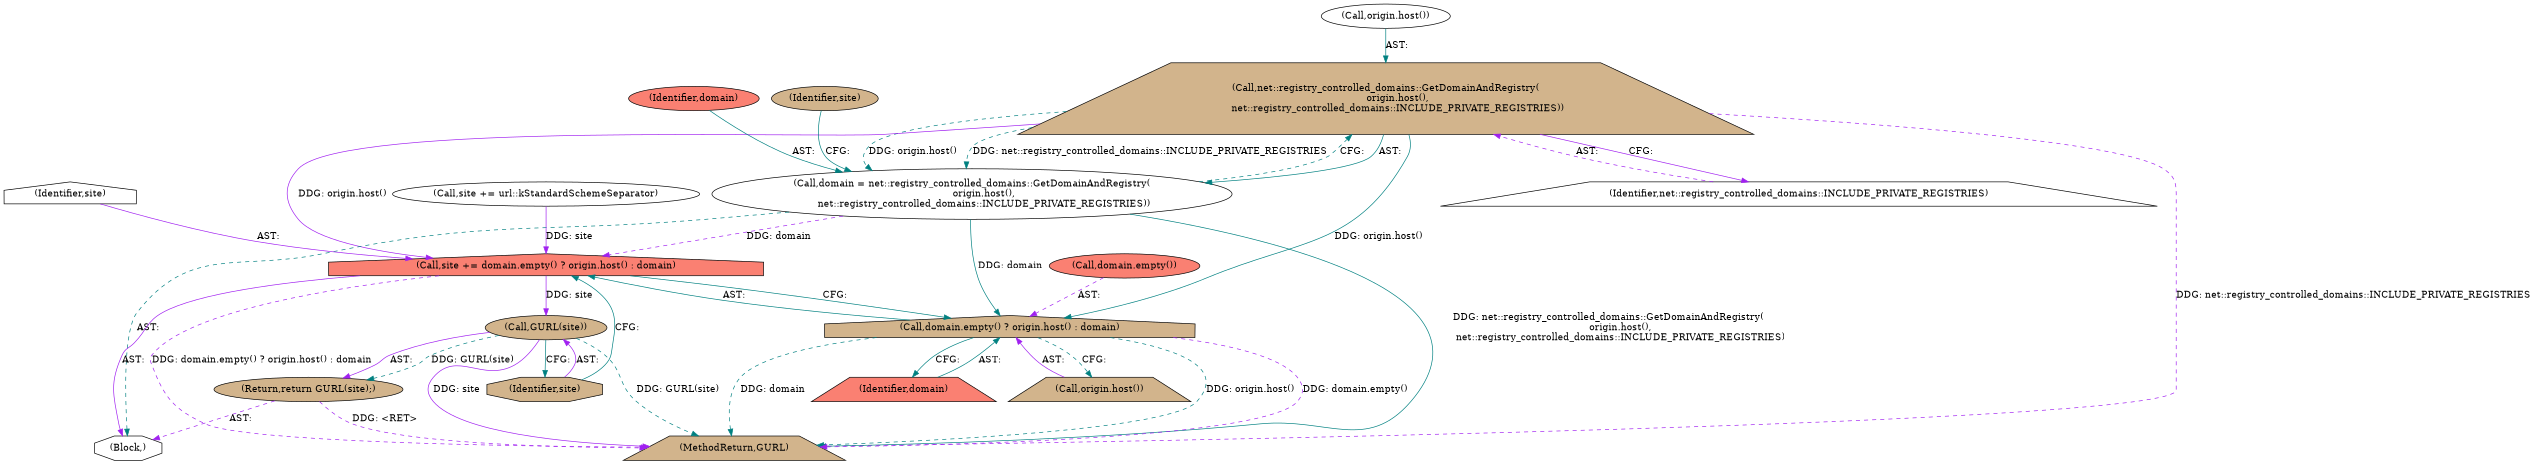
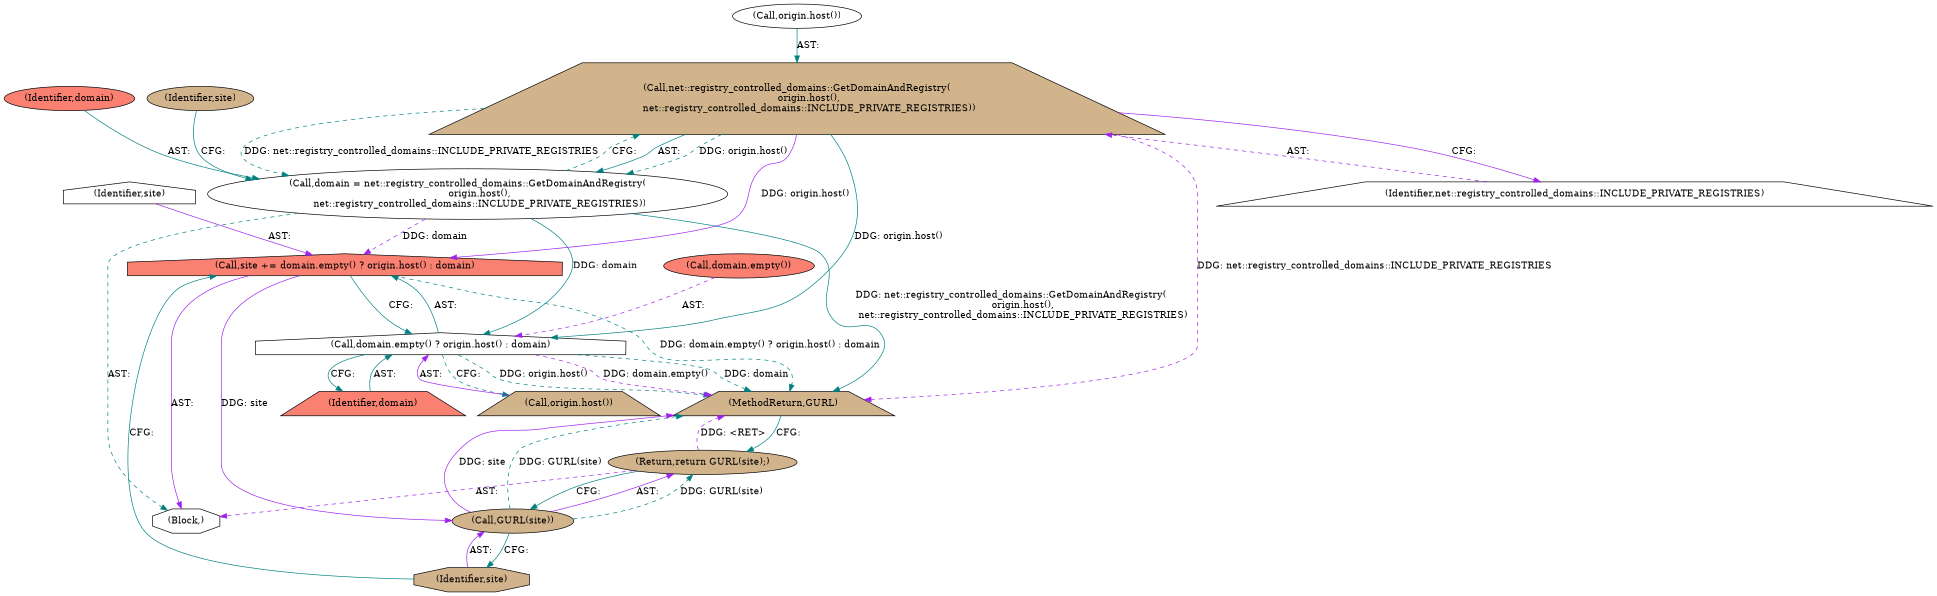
(546, 194) -> none
(1010, 328) -> (441, 345)
(226, 429) -> (594, 316)
none -> (771, 436)
none -> (585, 484)
